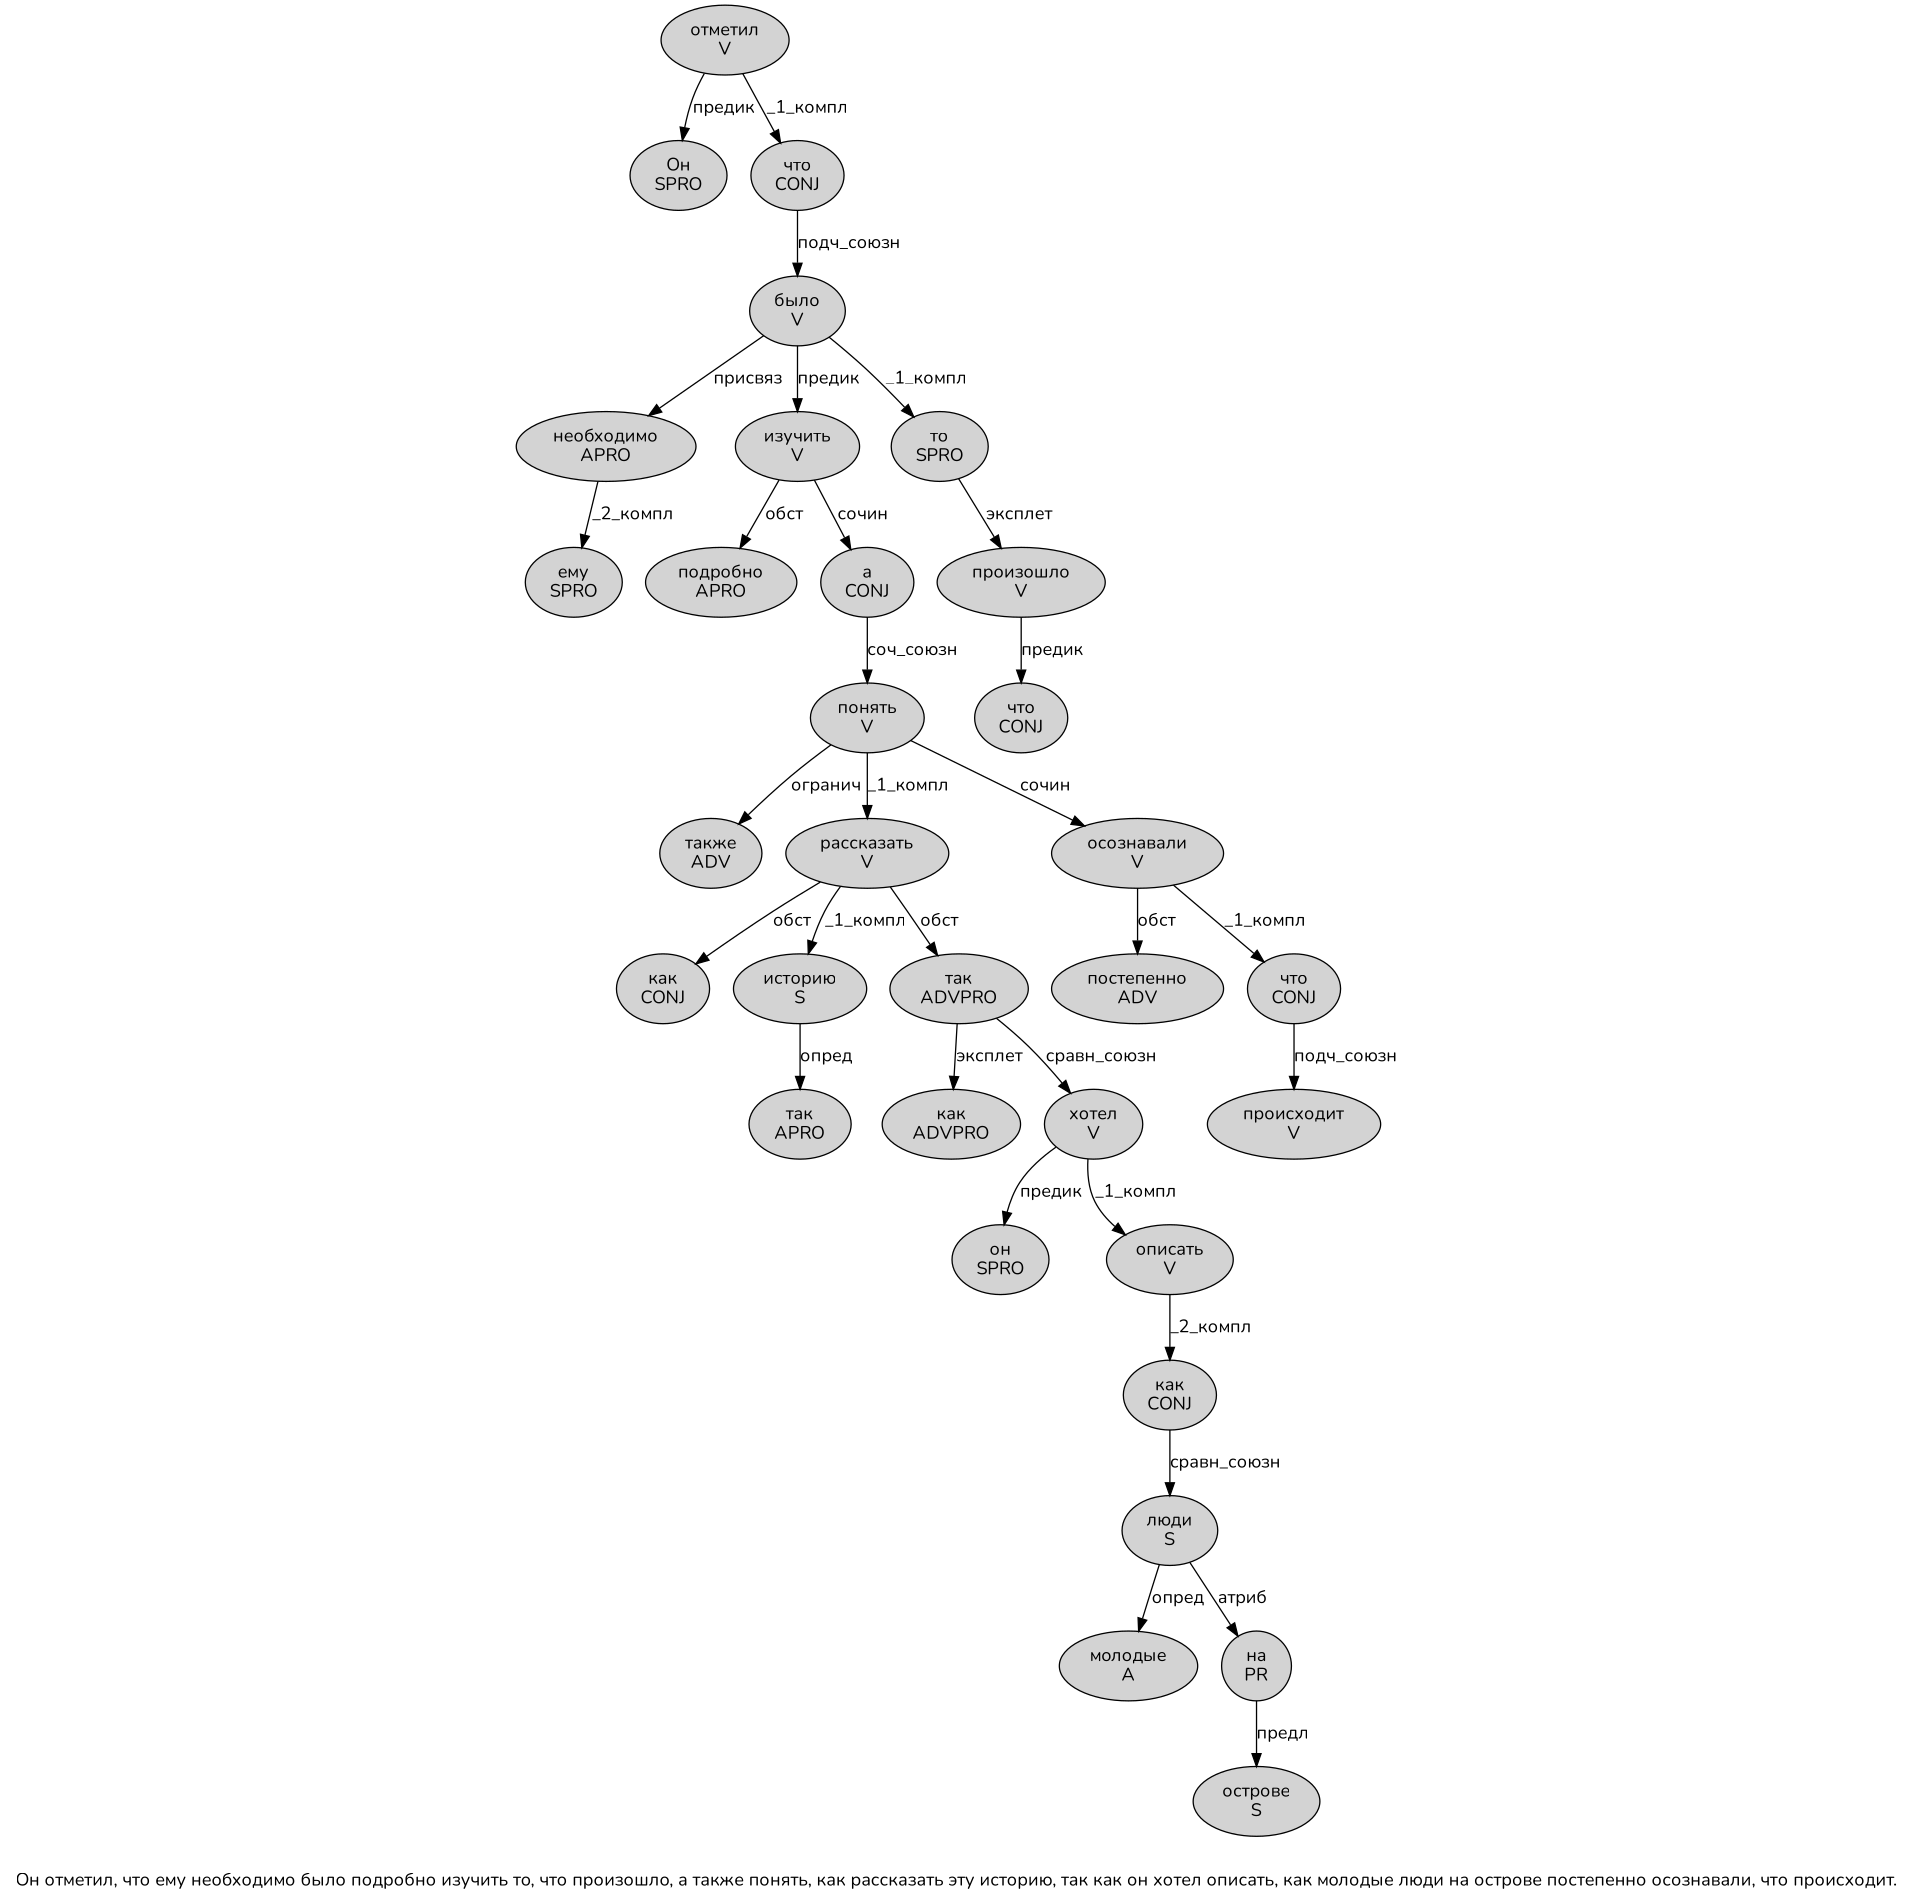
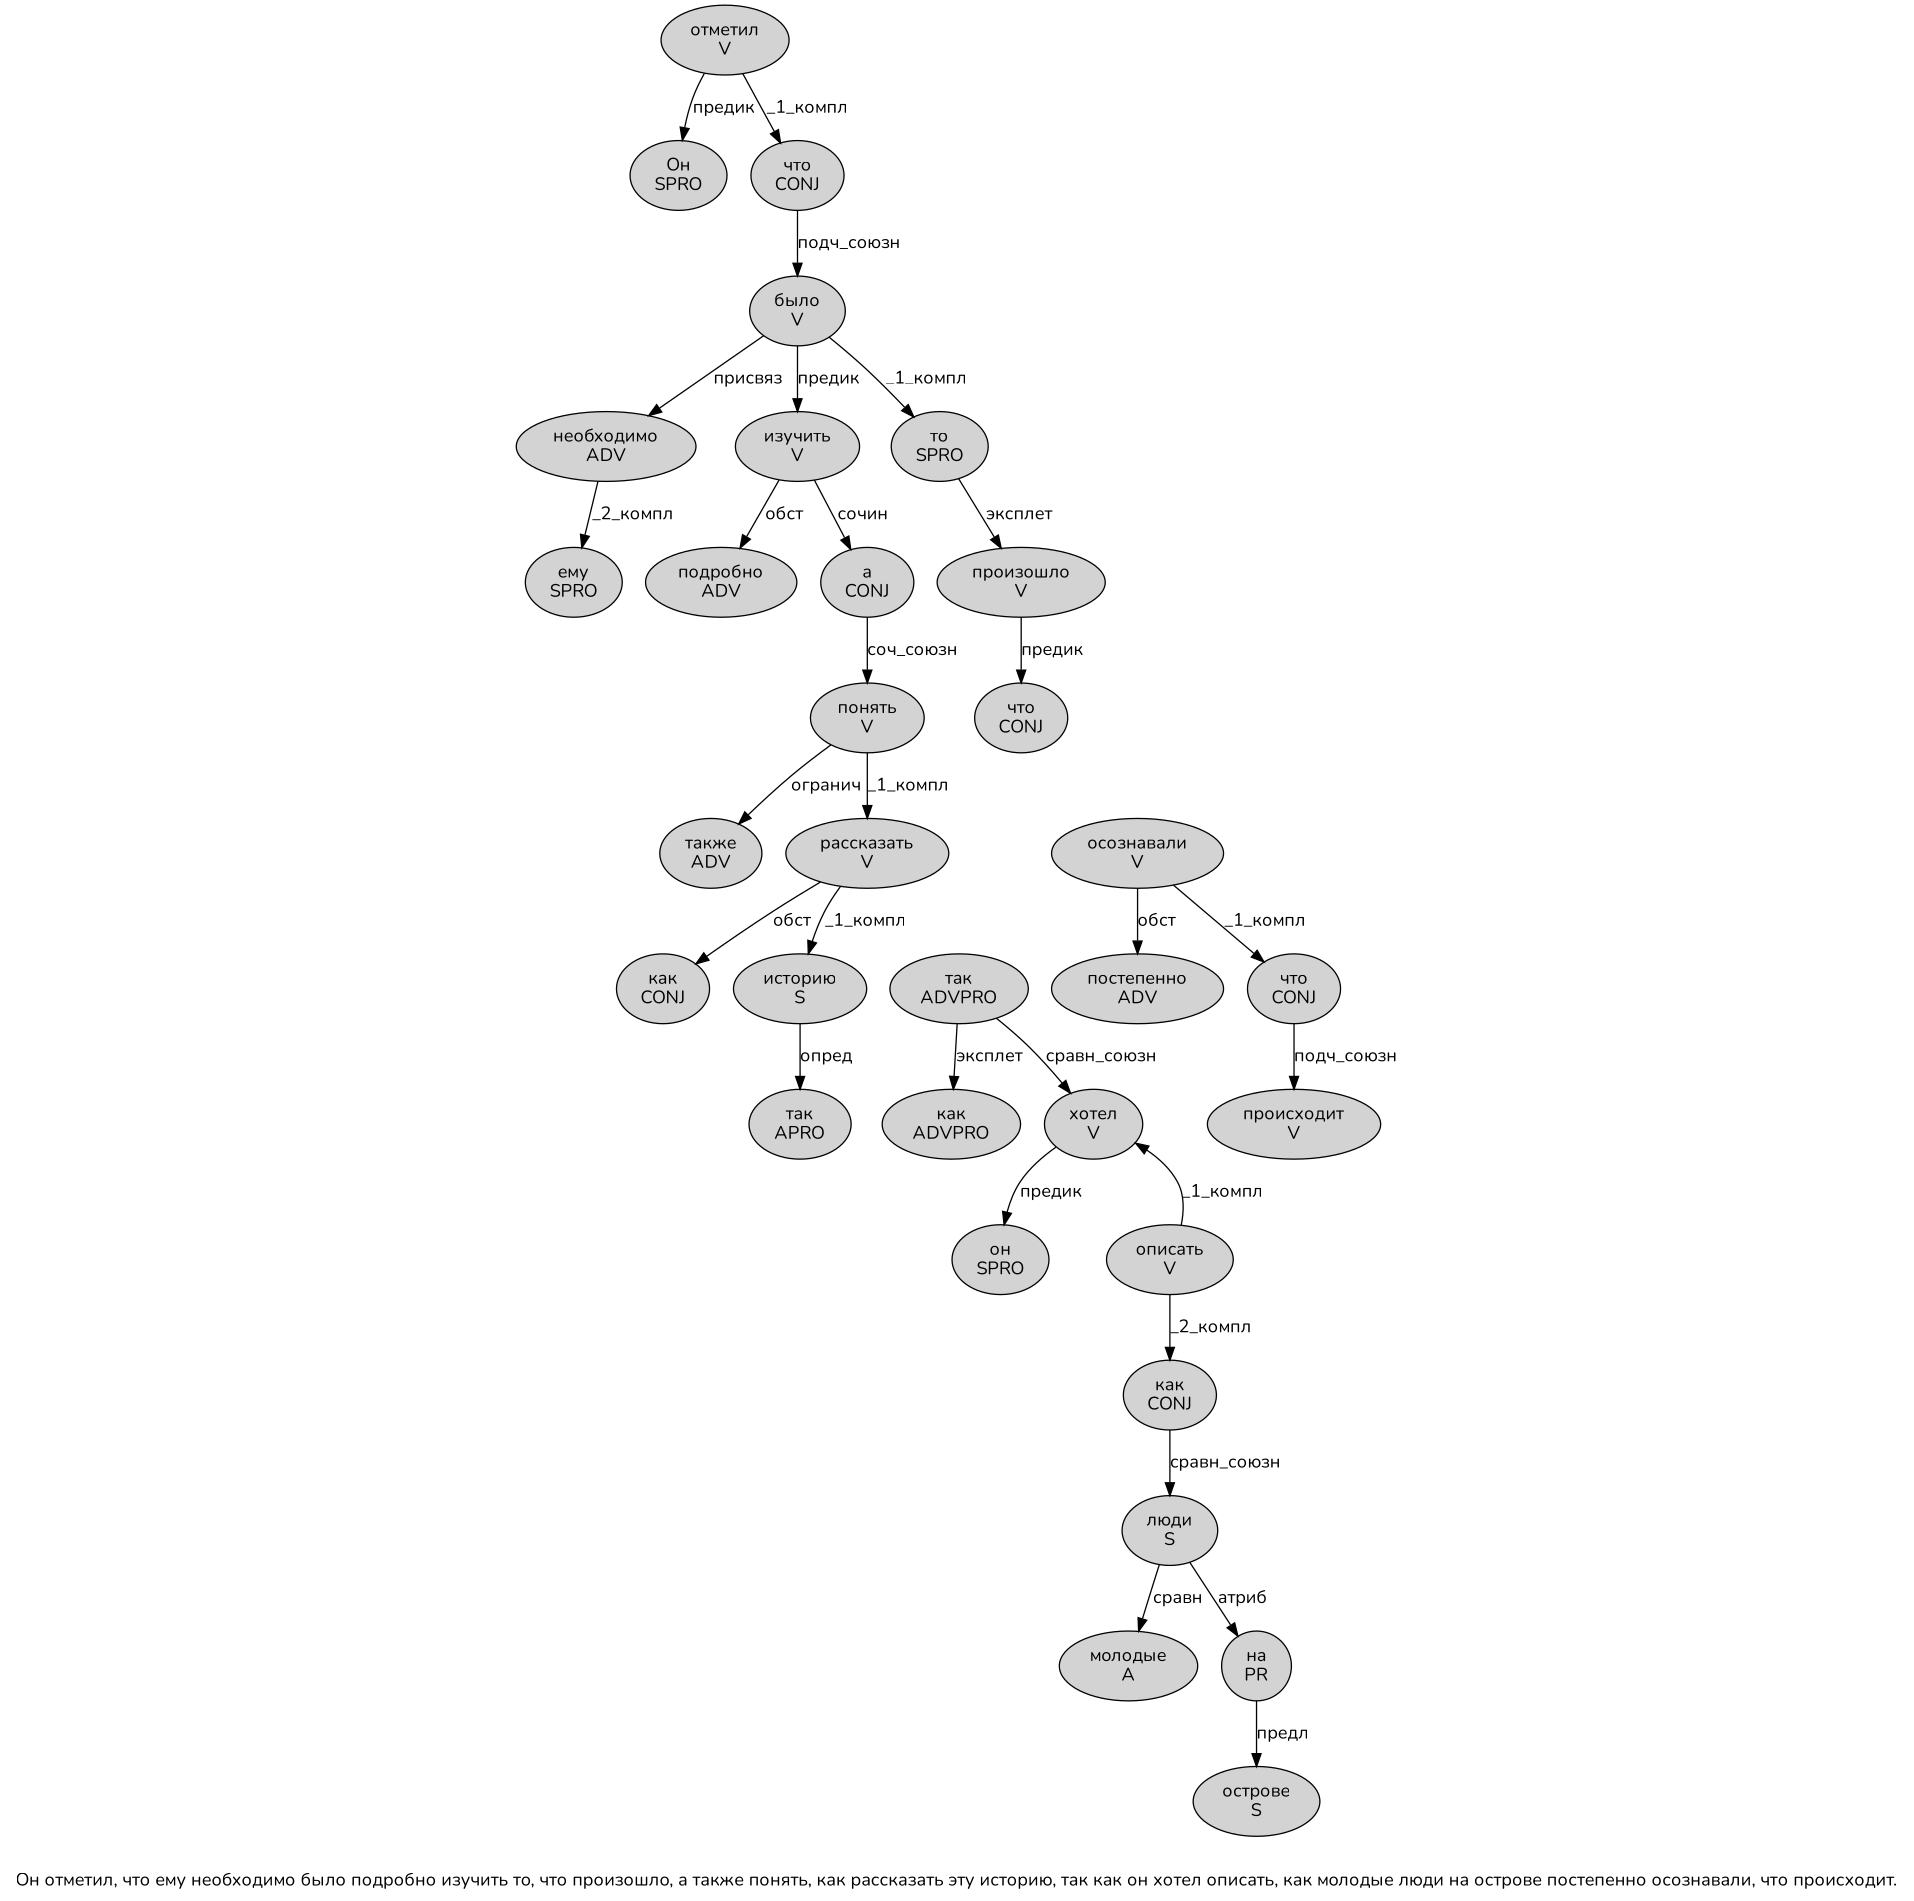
(606, 446) -> (606, 446)
(721, 582) -> (721, 582)
(992, 780) -> none
(910, 916) -> none
(1093, 1196) -> (1177, 1182)
(1178, 1598) -> (1178, 1598)
